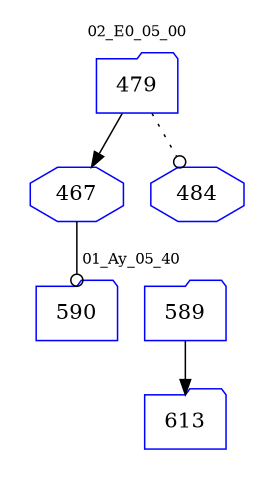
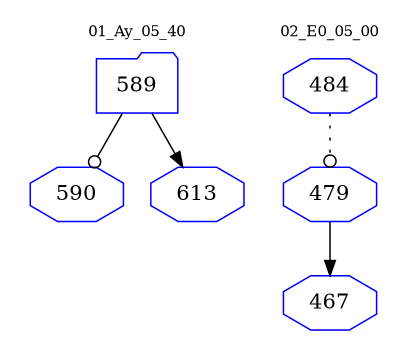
(137, 86) -> (330, 194)
(164, 135) -> (330, 134)
(77, 256) -> (110, 135)
(77, 313) -> (77, 194)
(185, 422) -> (197, 194)
